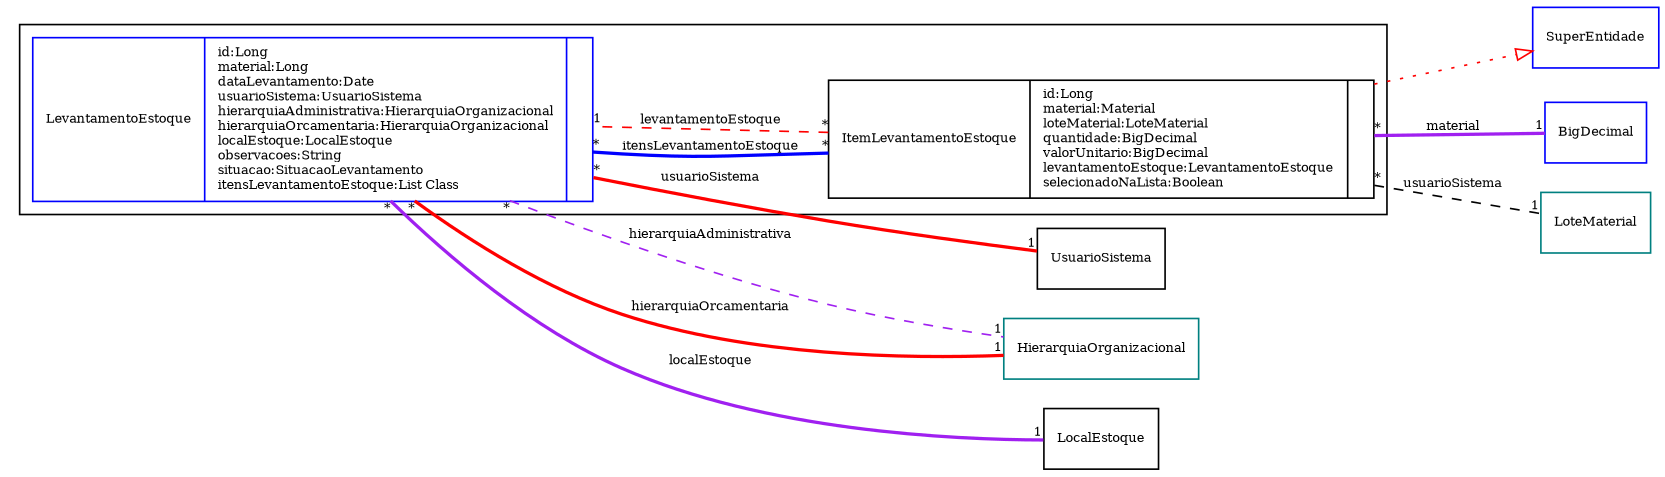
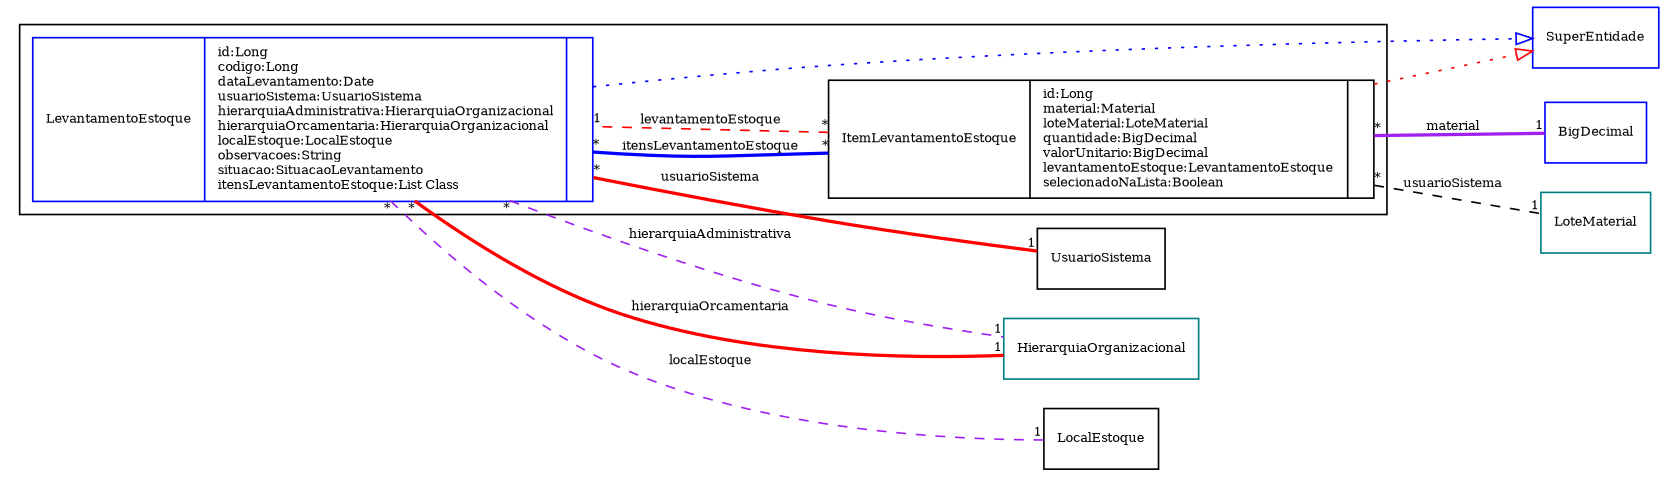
none -> (1054, 53)
(264, 67) -> (259, 67)
(689, 393) -> (689, 393)
